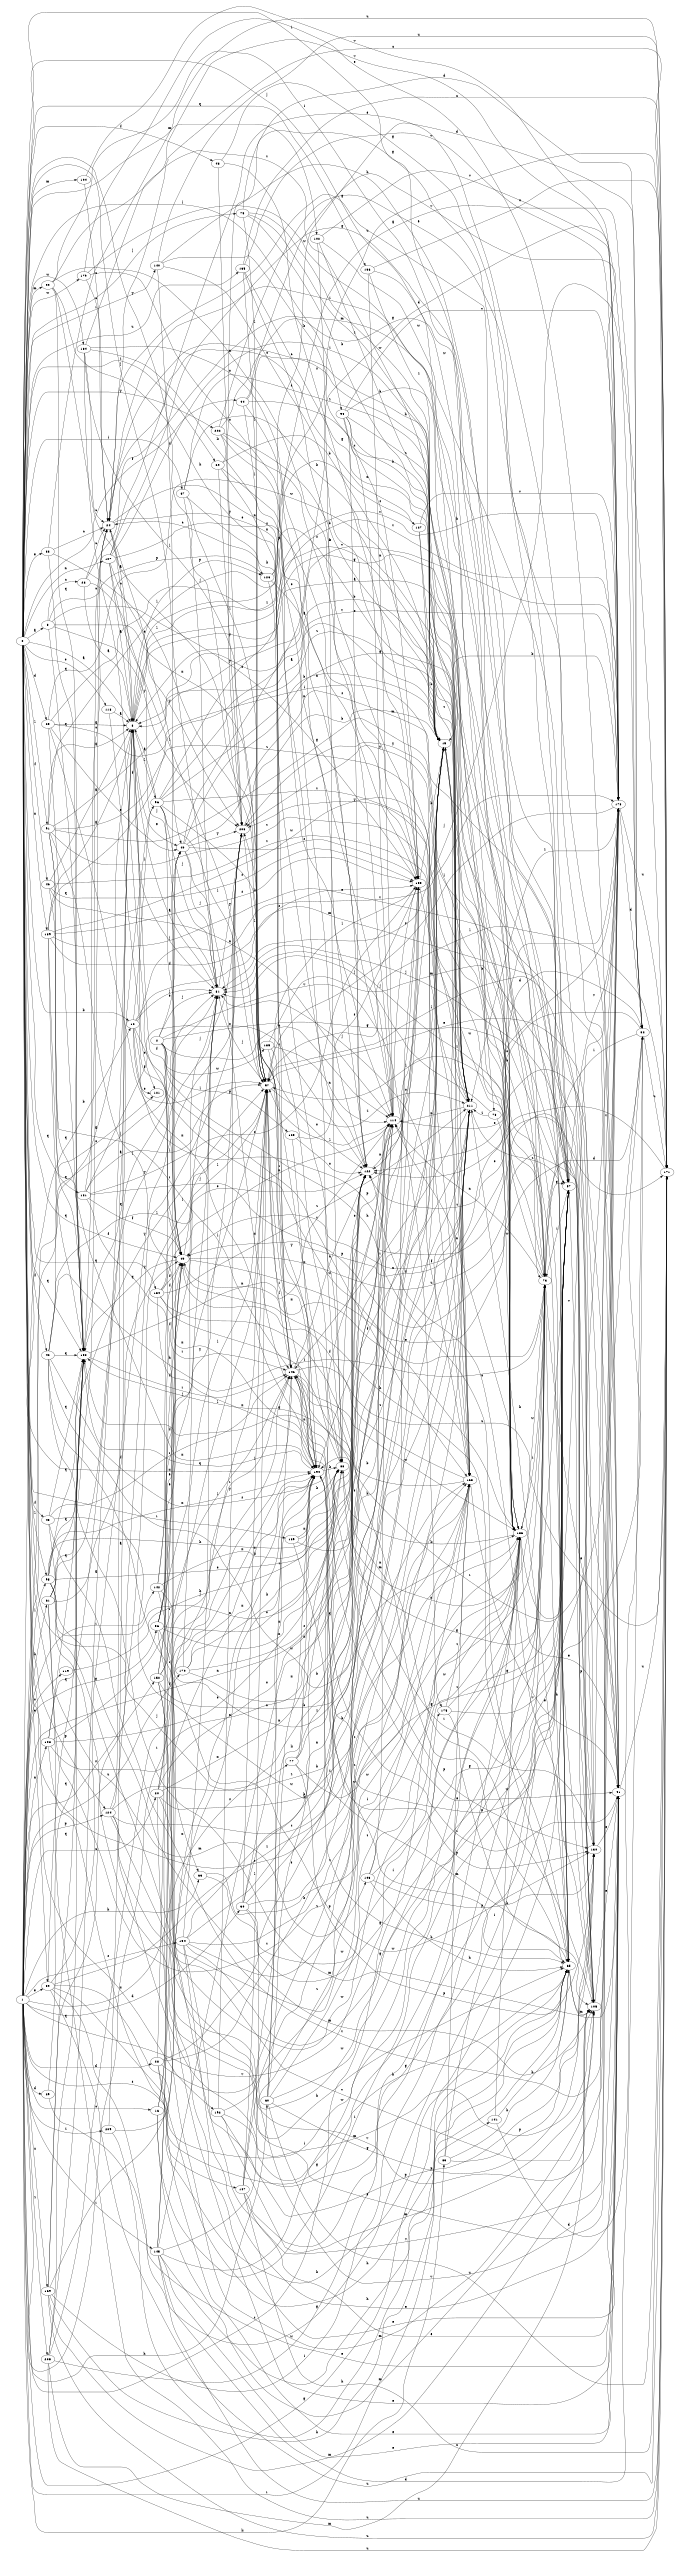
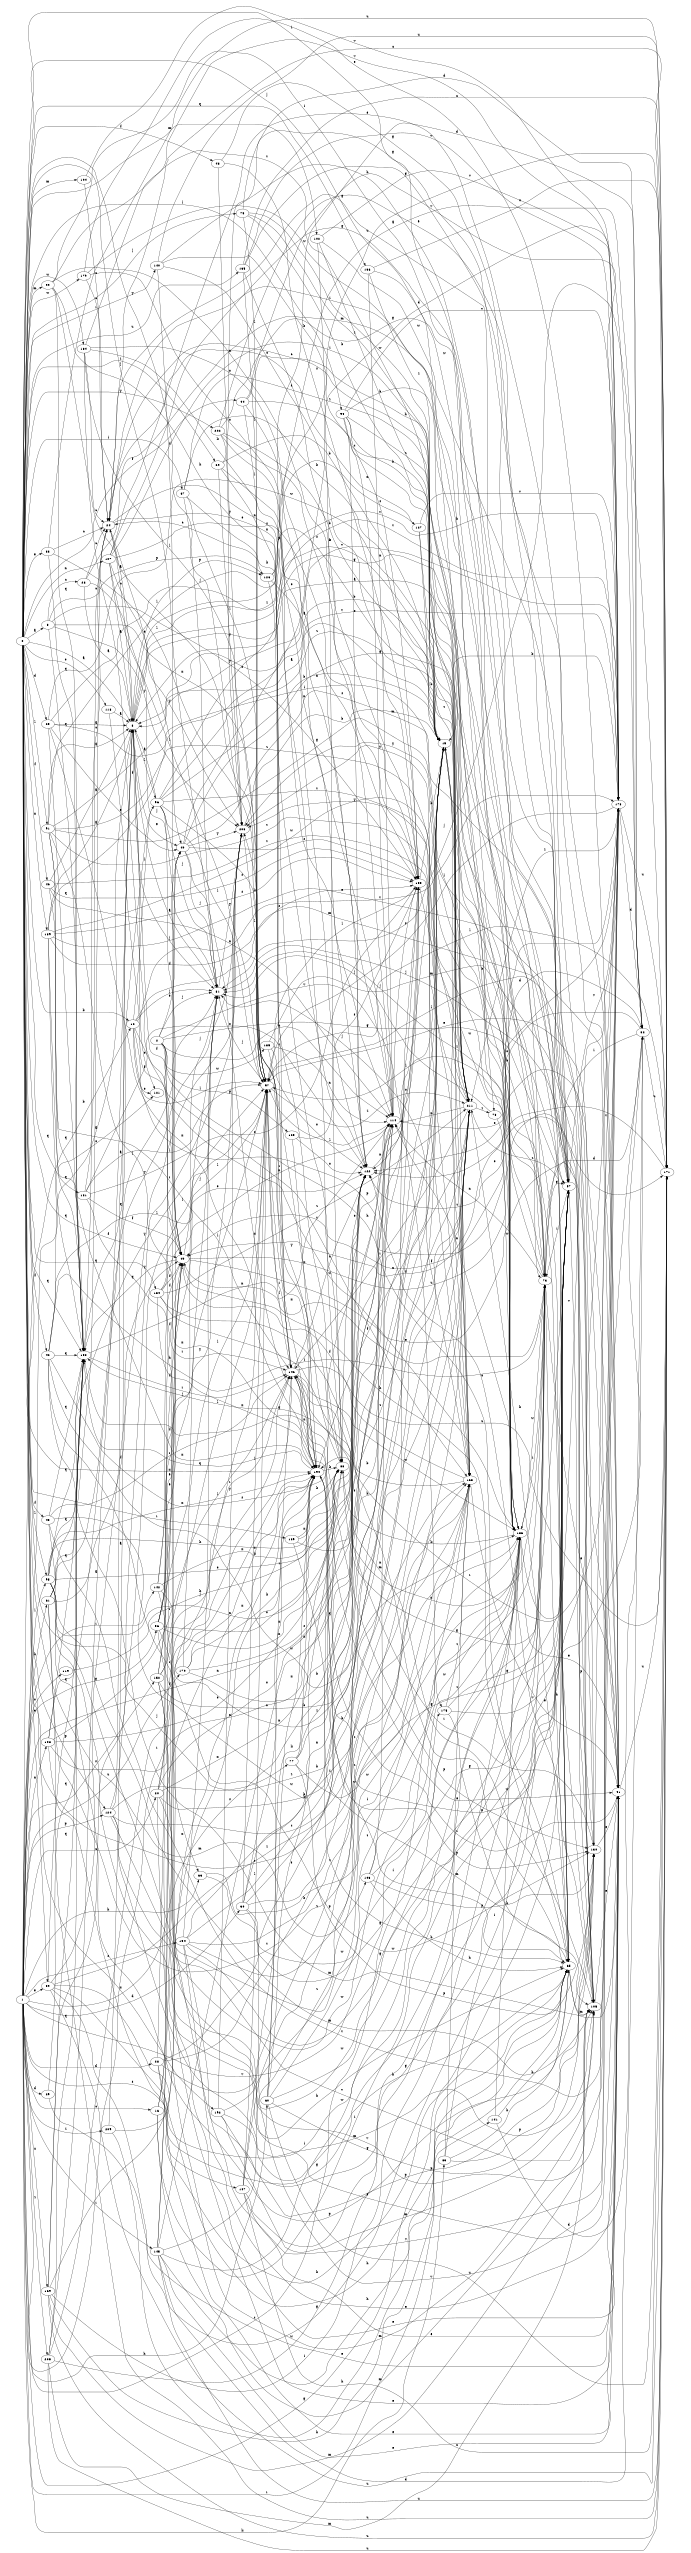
(390, 488) -> (504, 565)
(481, 1115) -> (481, 1110)
(553, 1163) -> (247, 2180)
(39, 1515) -> none
